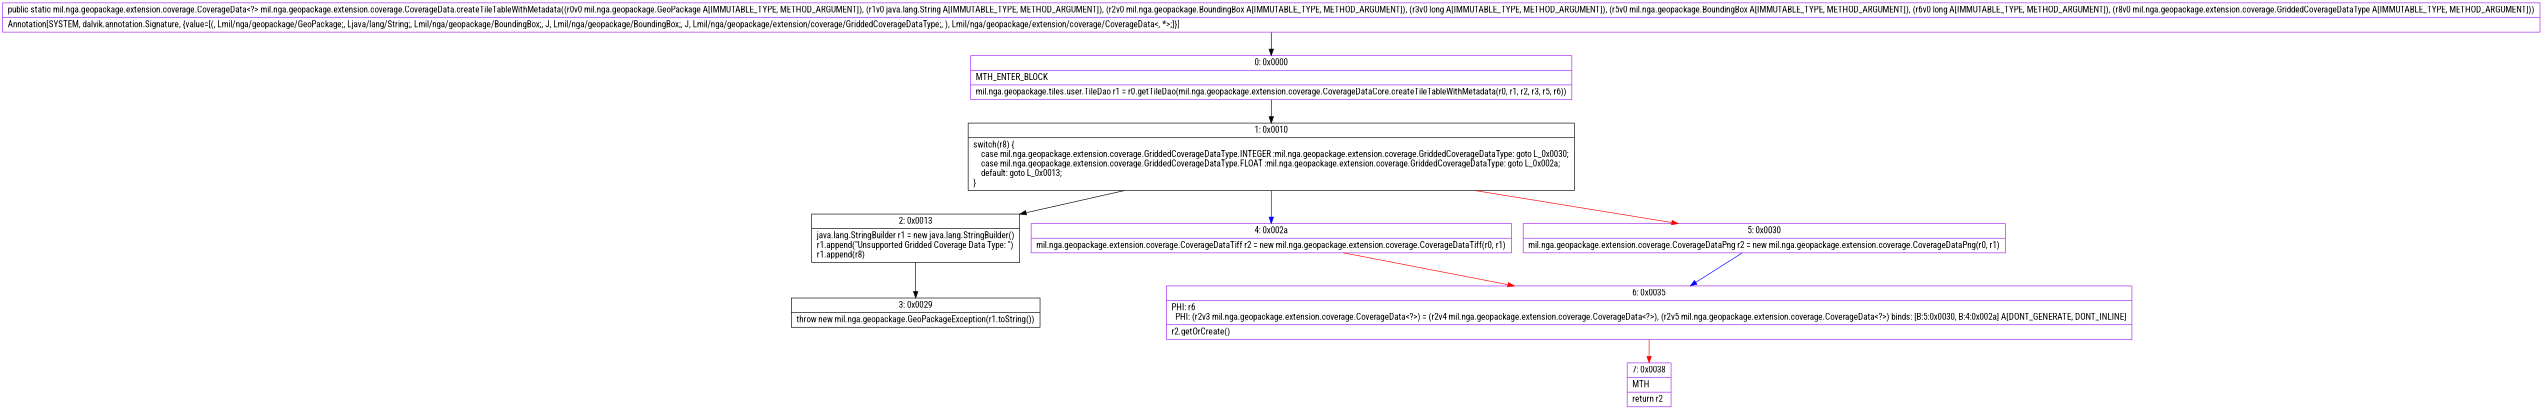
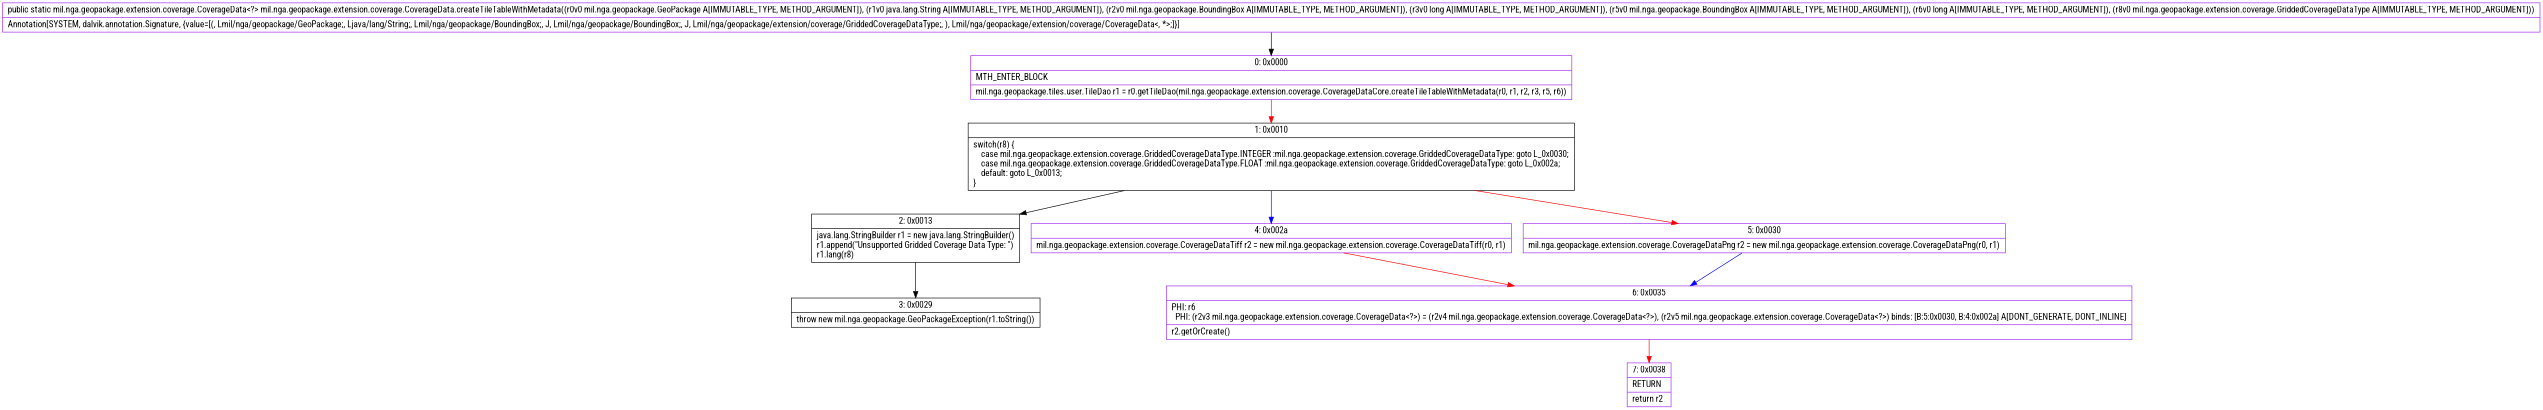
(1271, 108) -> (1271, 108)
(841, 255) -> (836, 255)
(1641, 385) -> (1647, 385)
